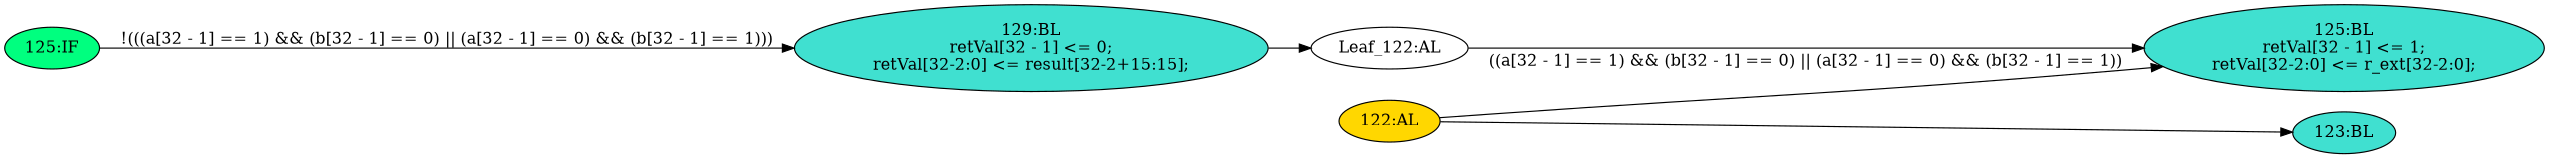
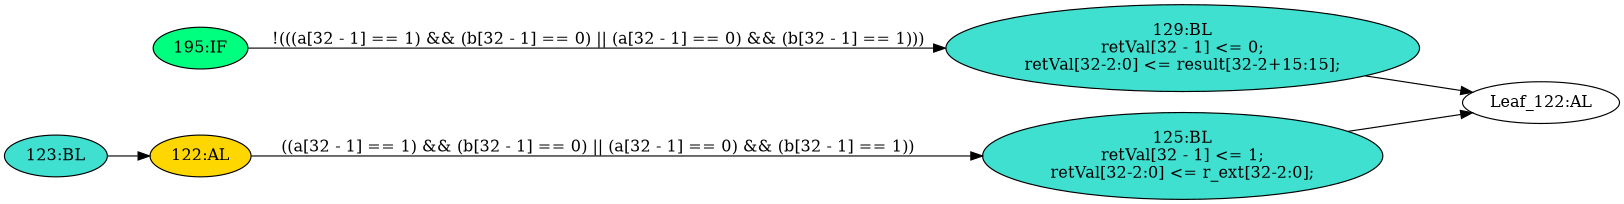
(52, 48) -> (201, 48)
(1800, 48) -> (1404, 123)
(1861, 127) -> (123, 156)
